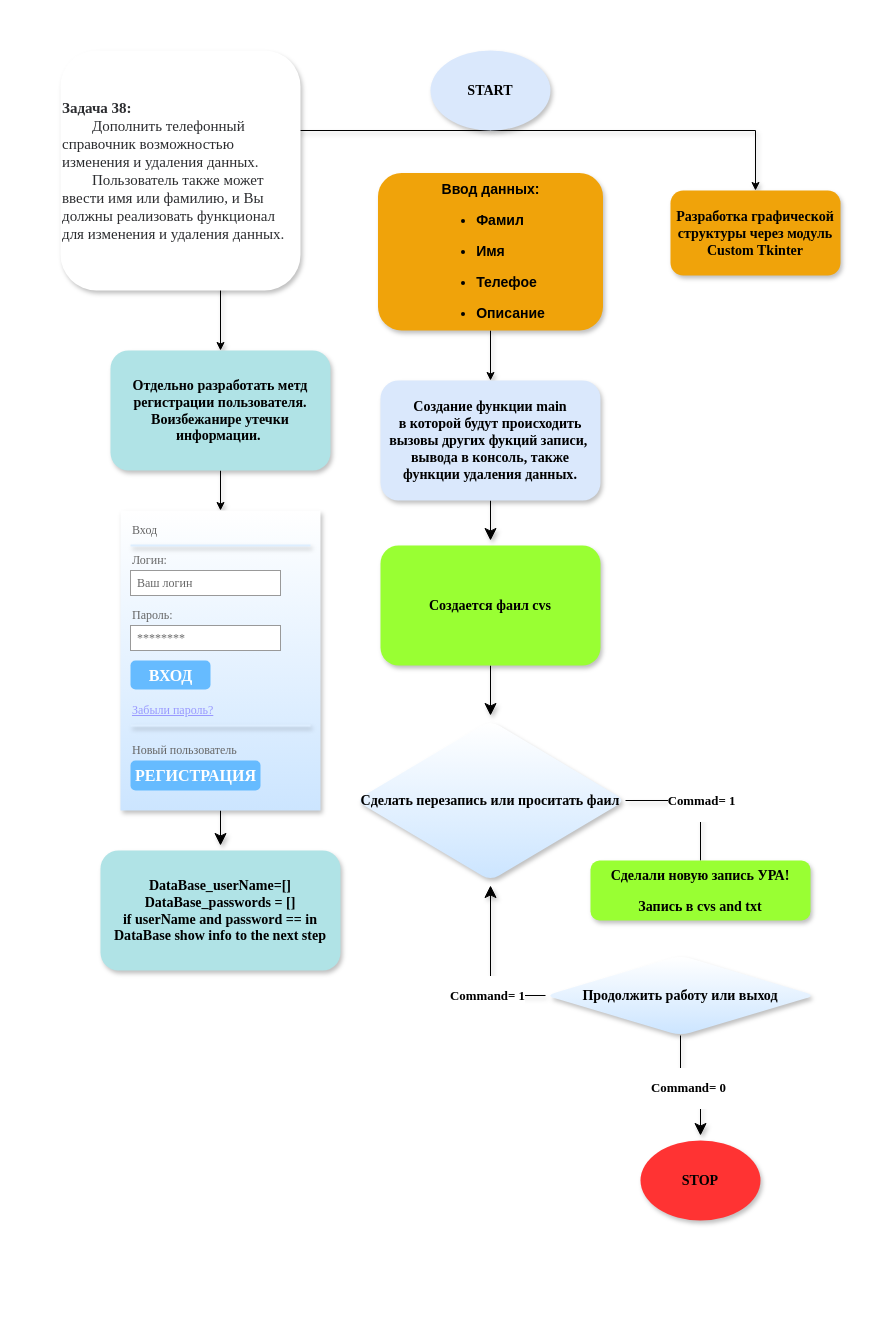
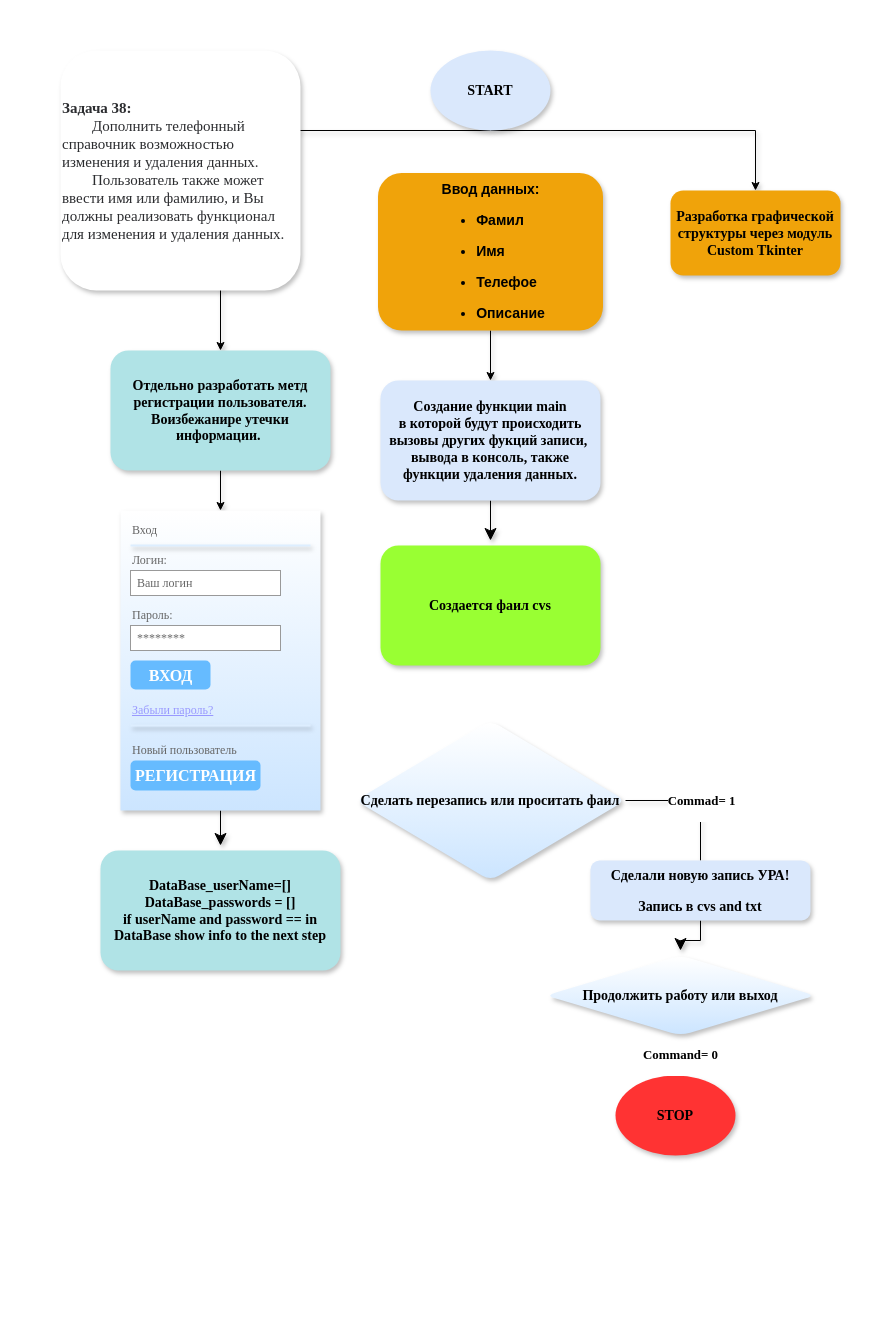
(491, 686) -> none
(701, 891) -> (701, 891)
(491, 936) -> none
none -> (701, 941)
(701, 1181) -> (676, 1116)
